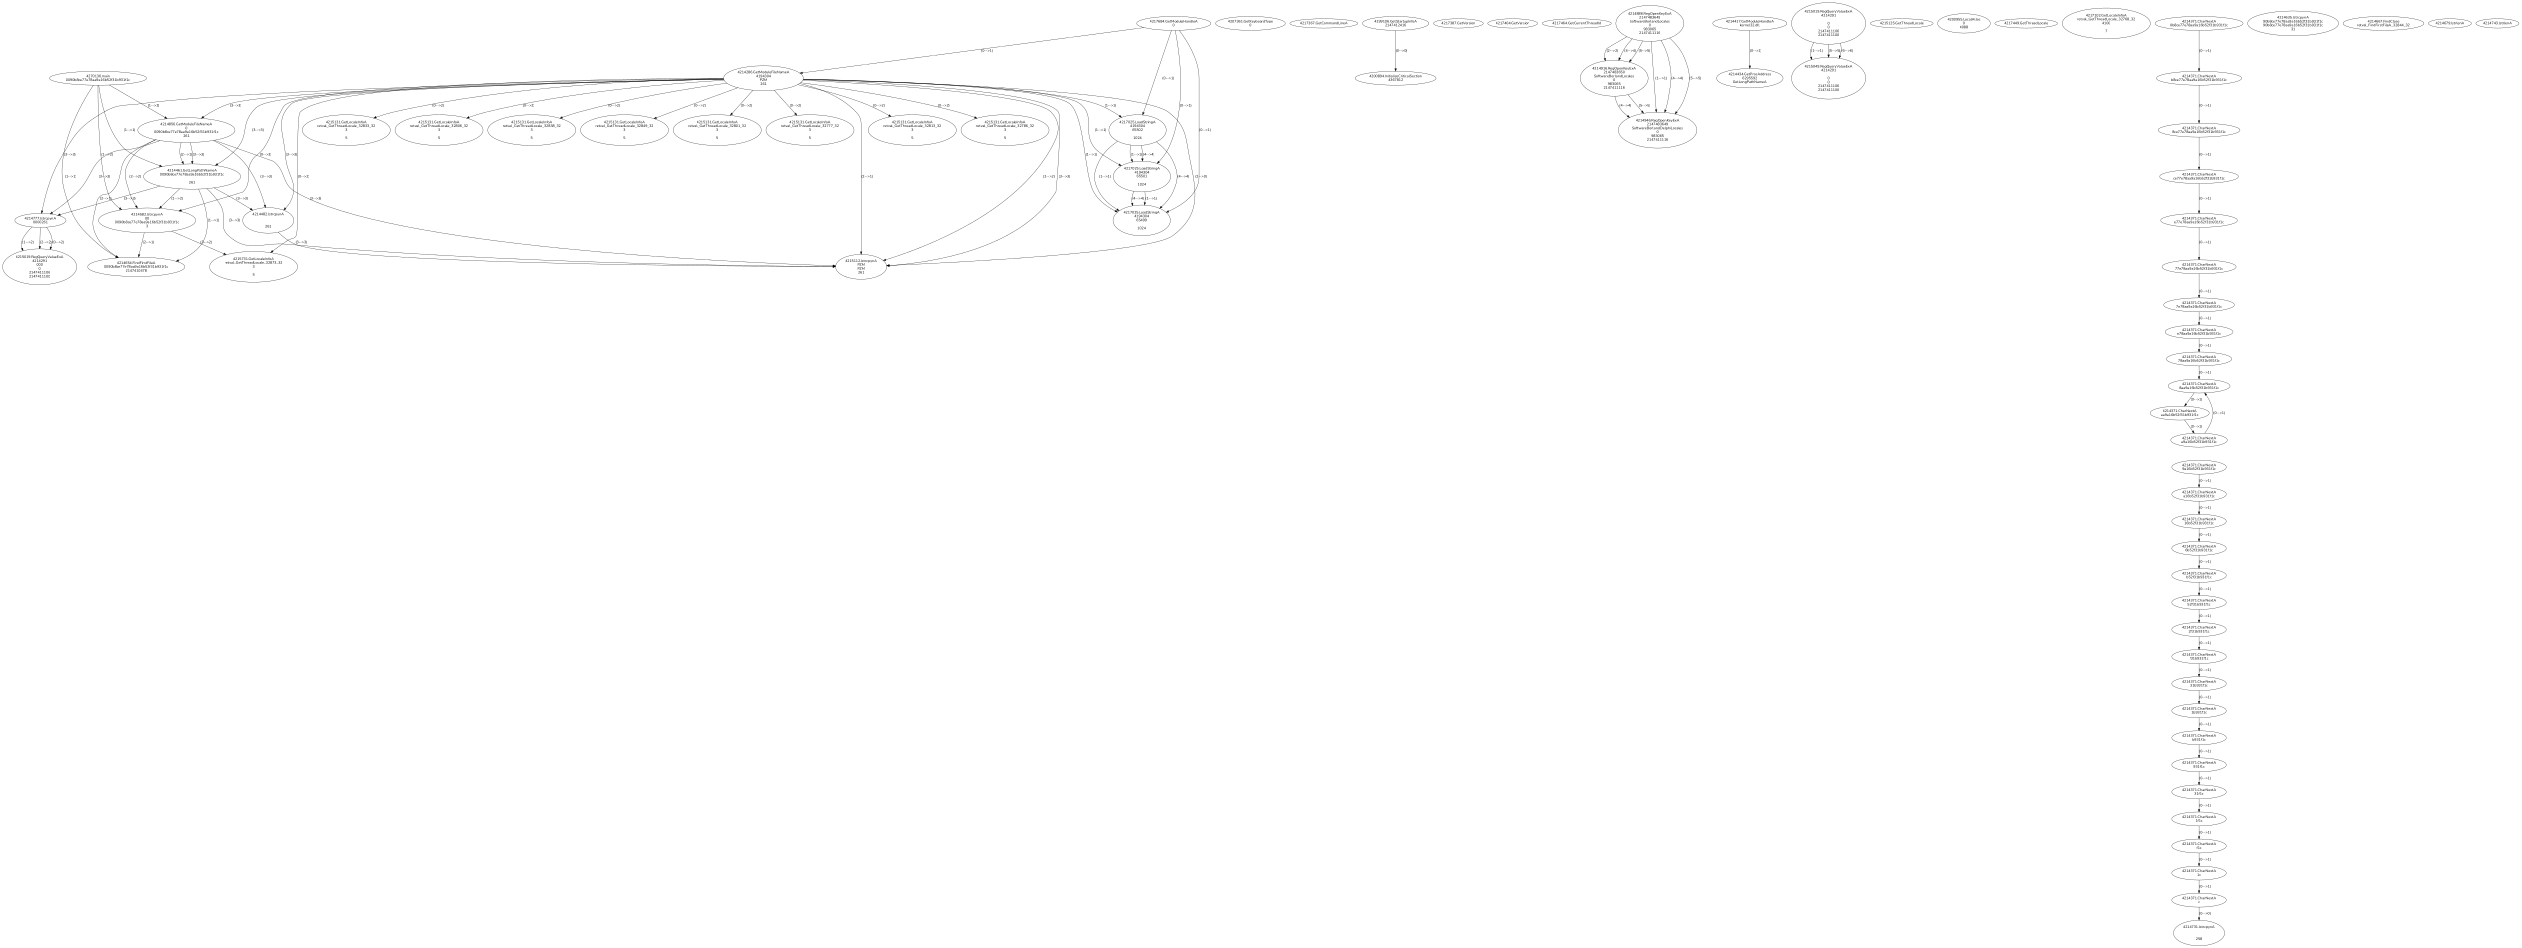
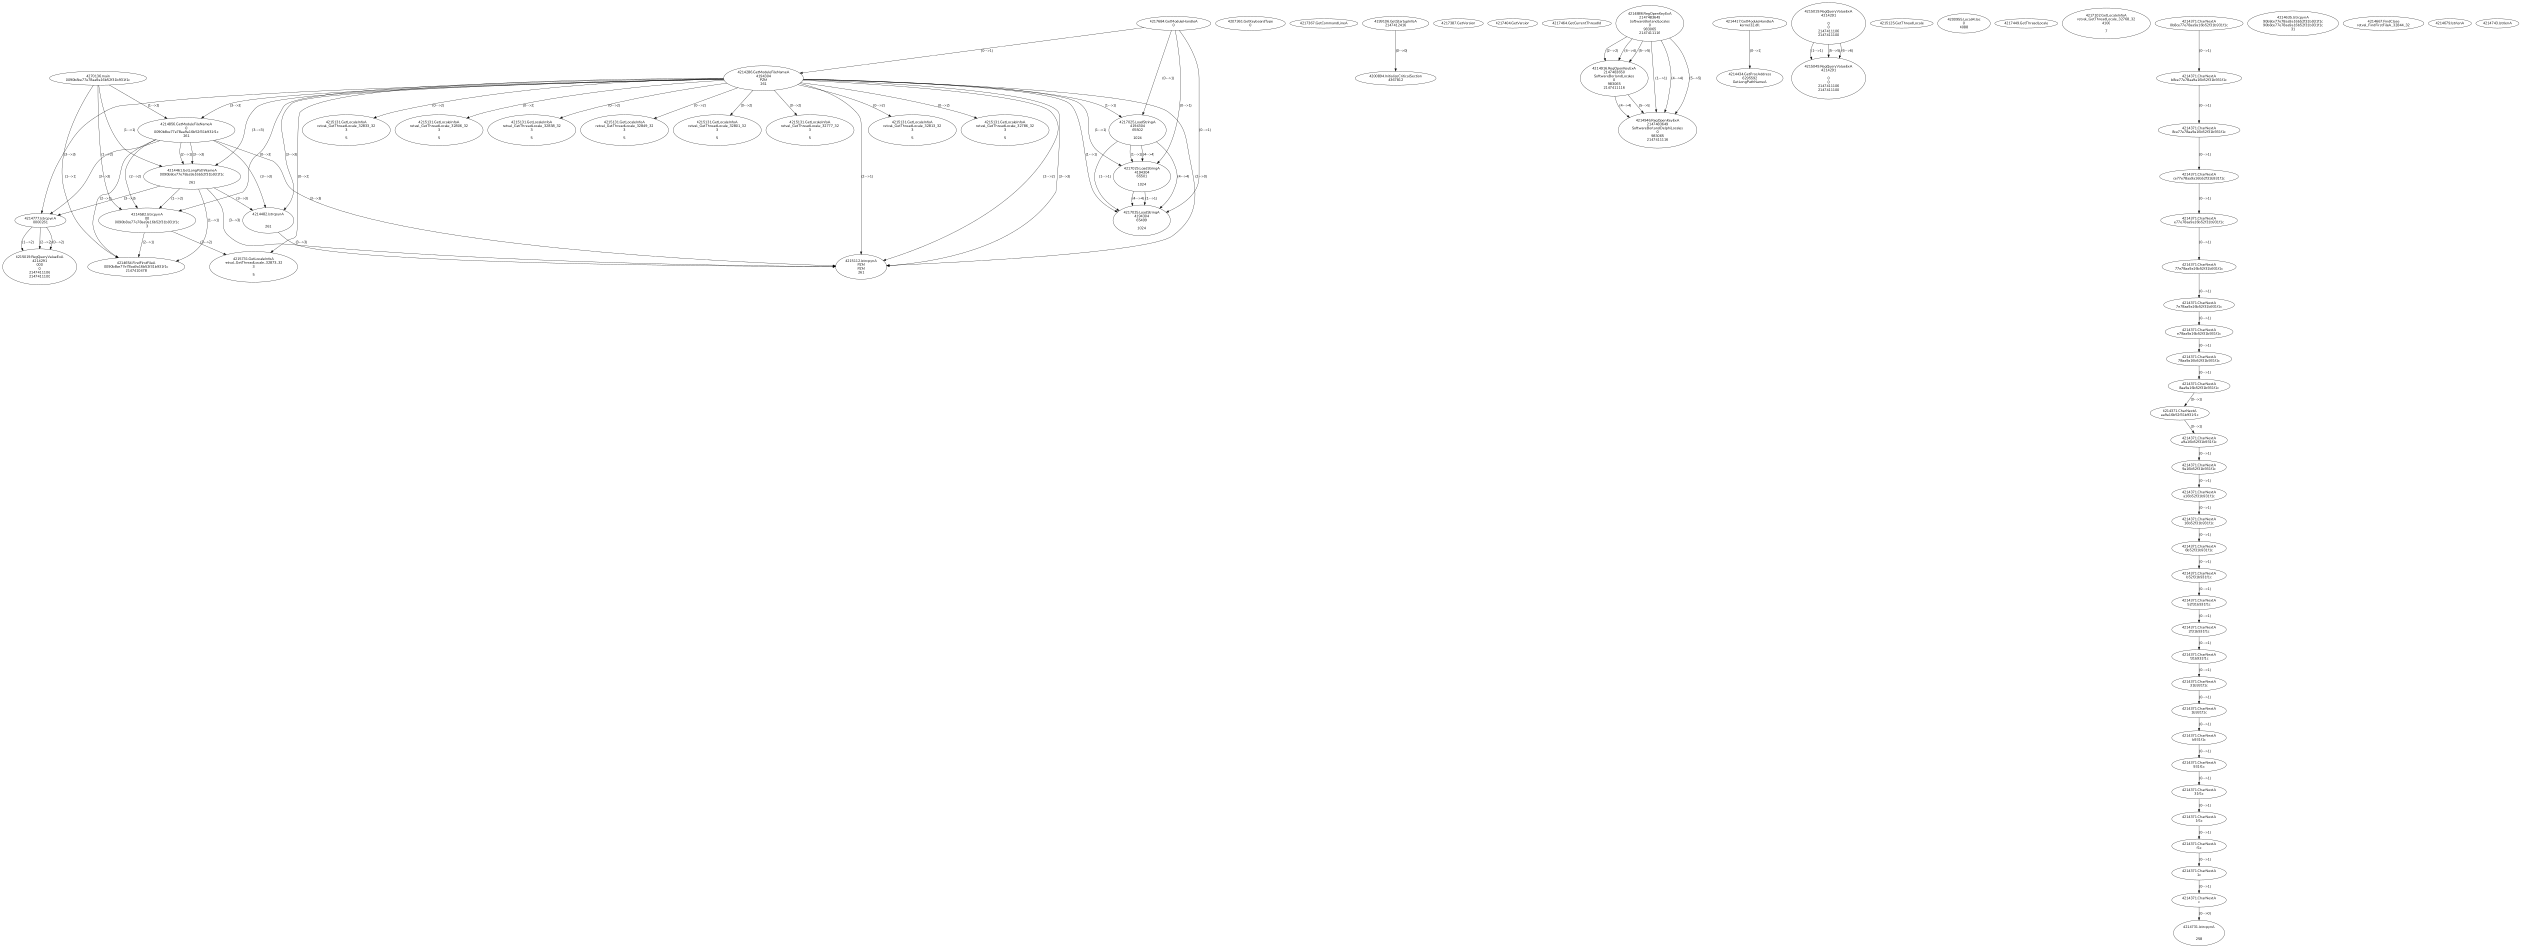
(2213, 414) -> (2199, 452)
